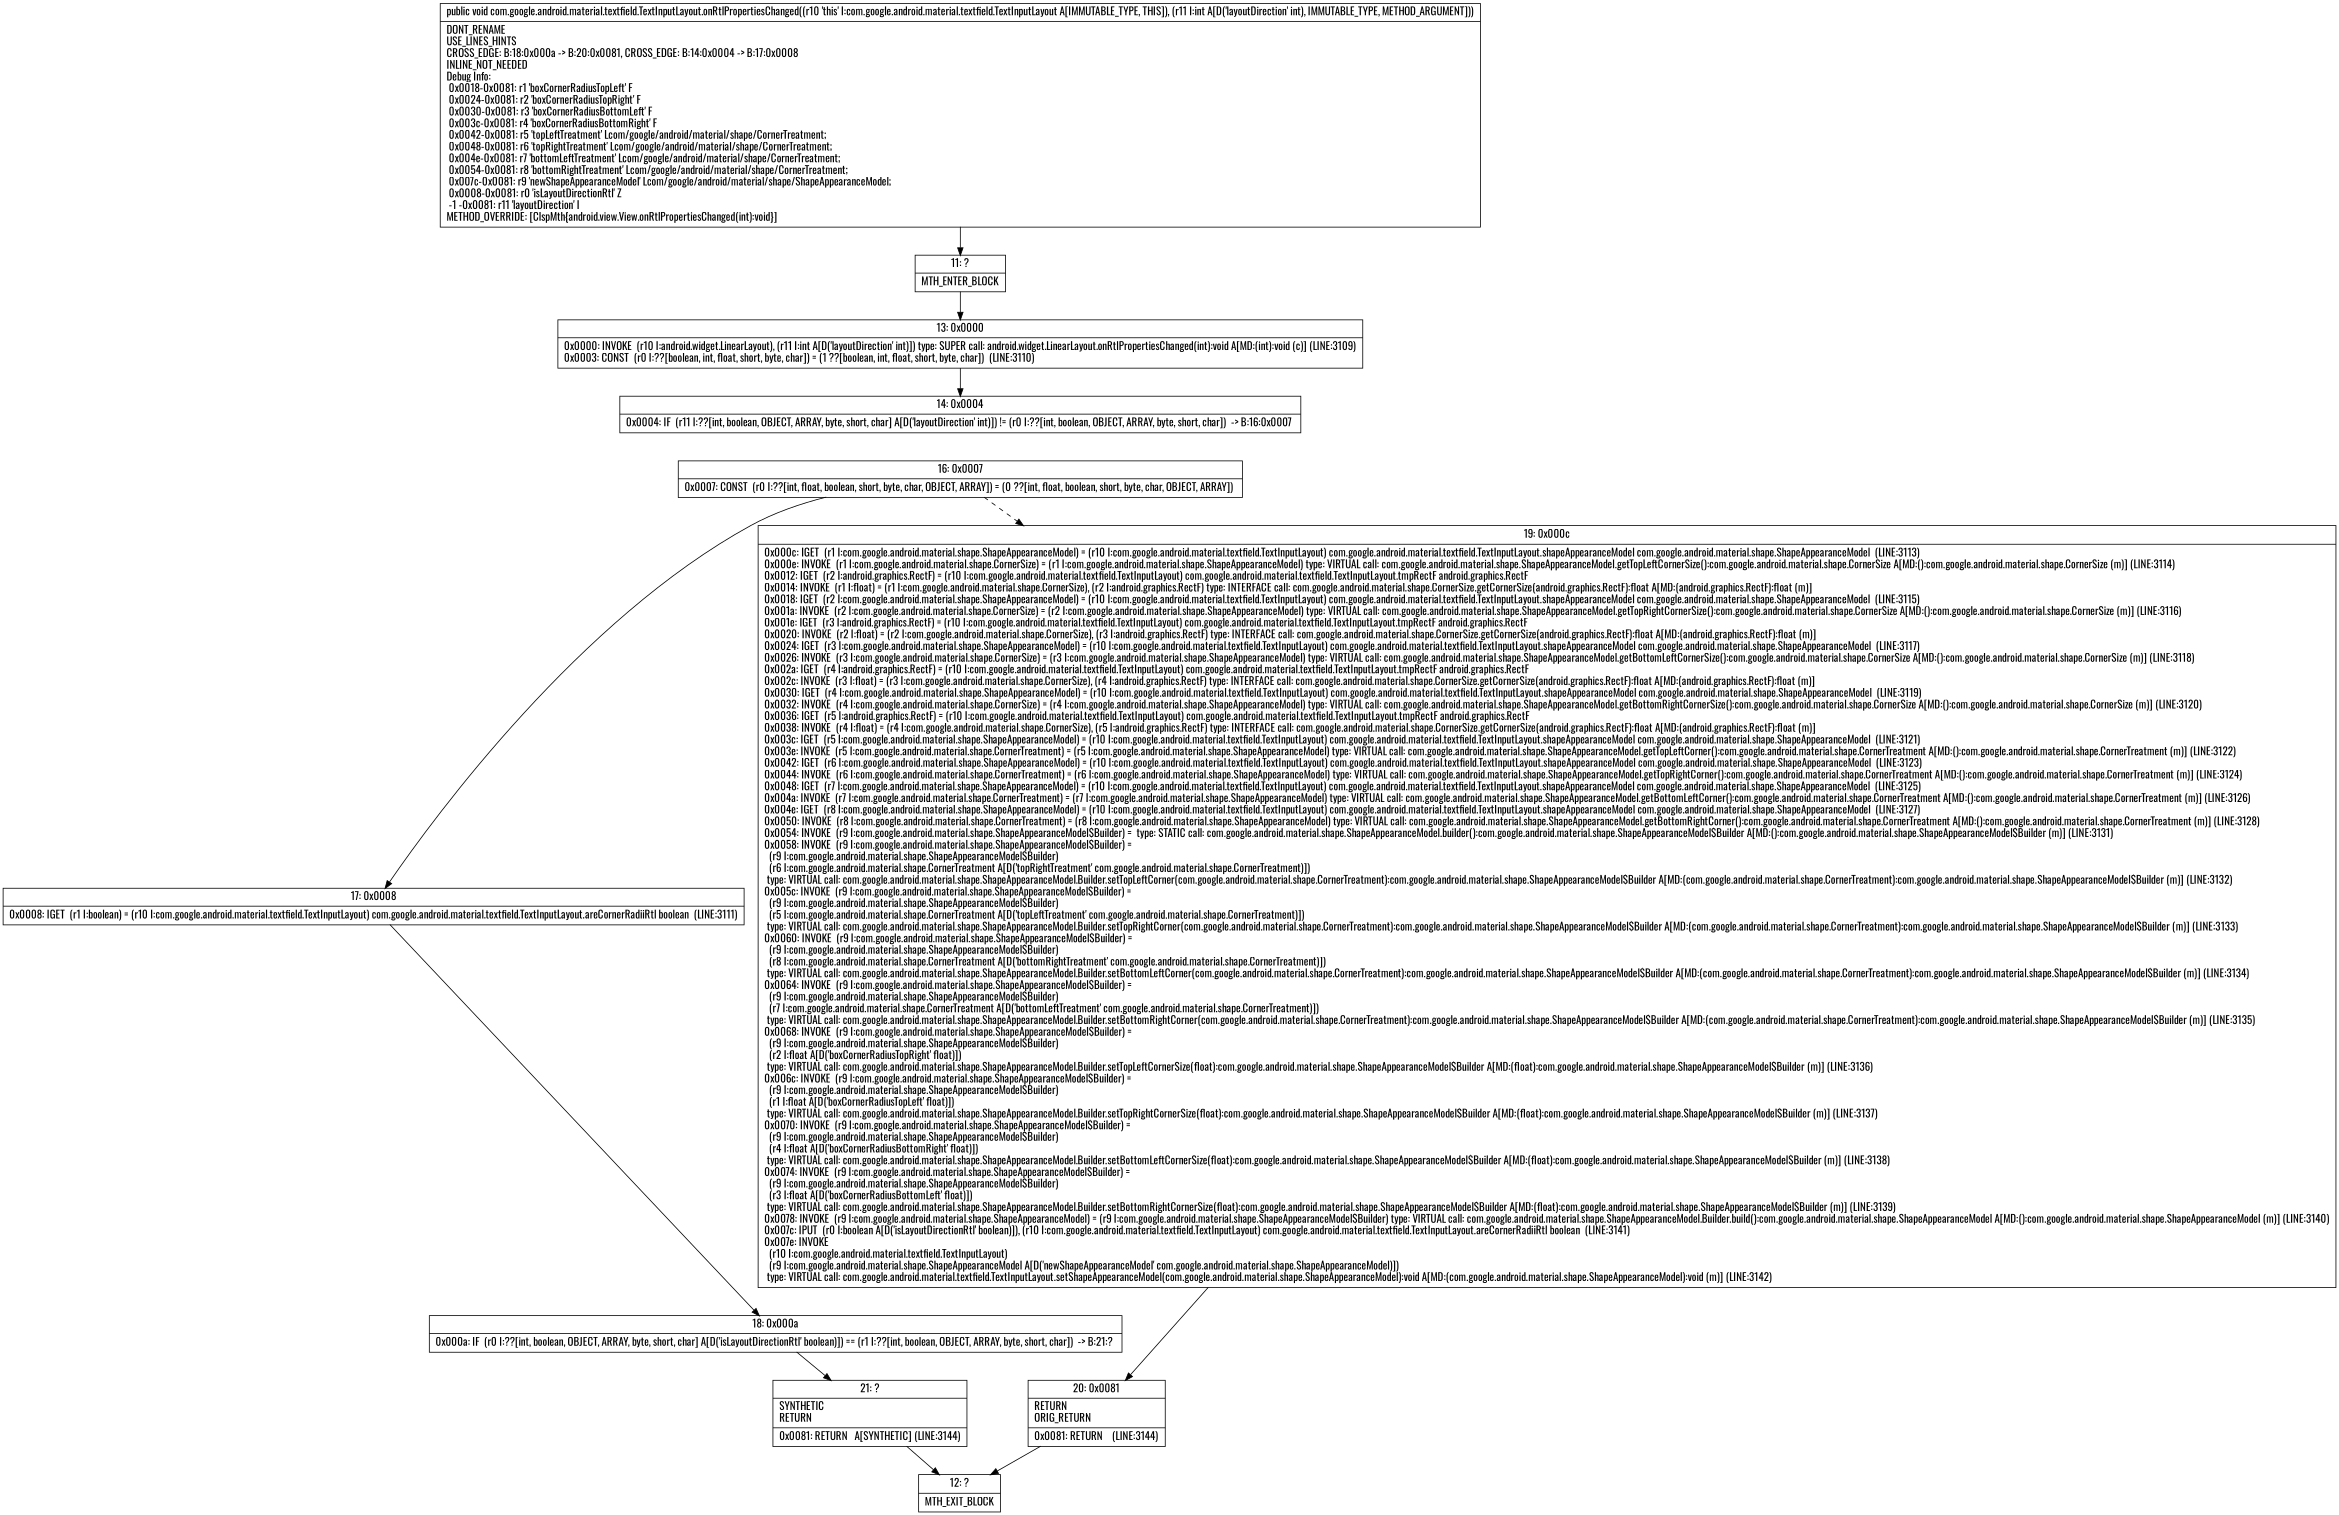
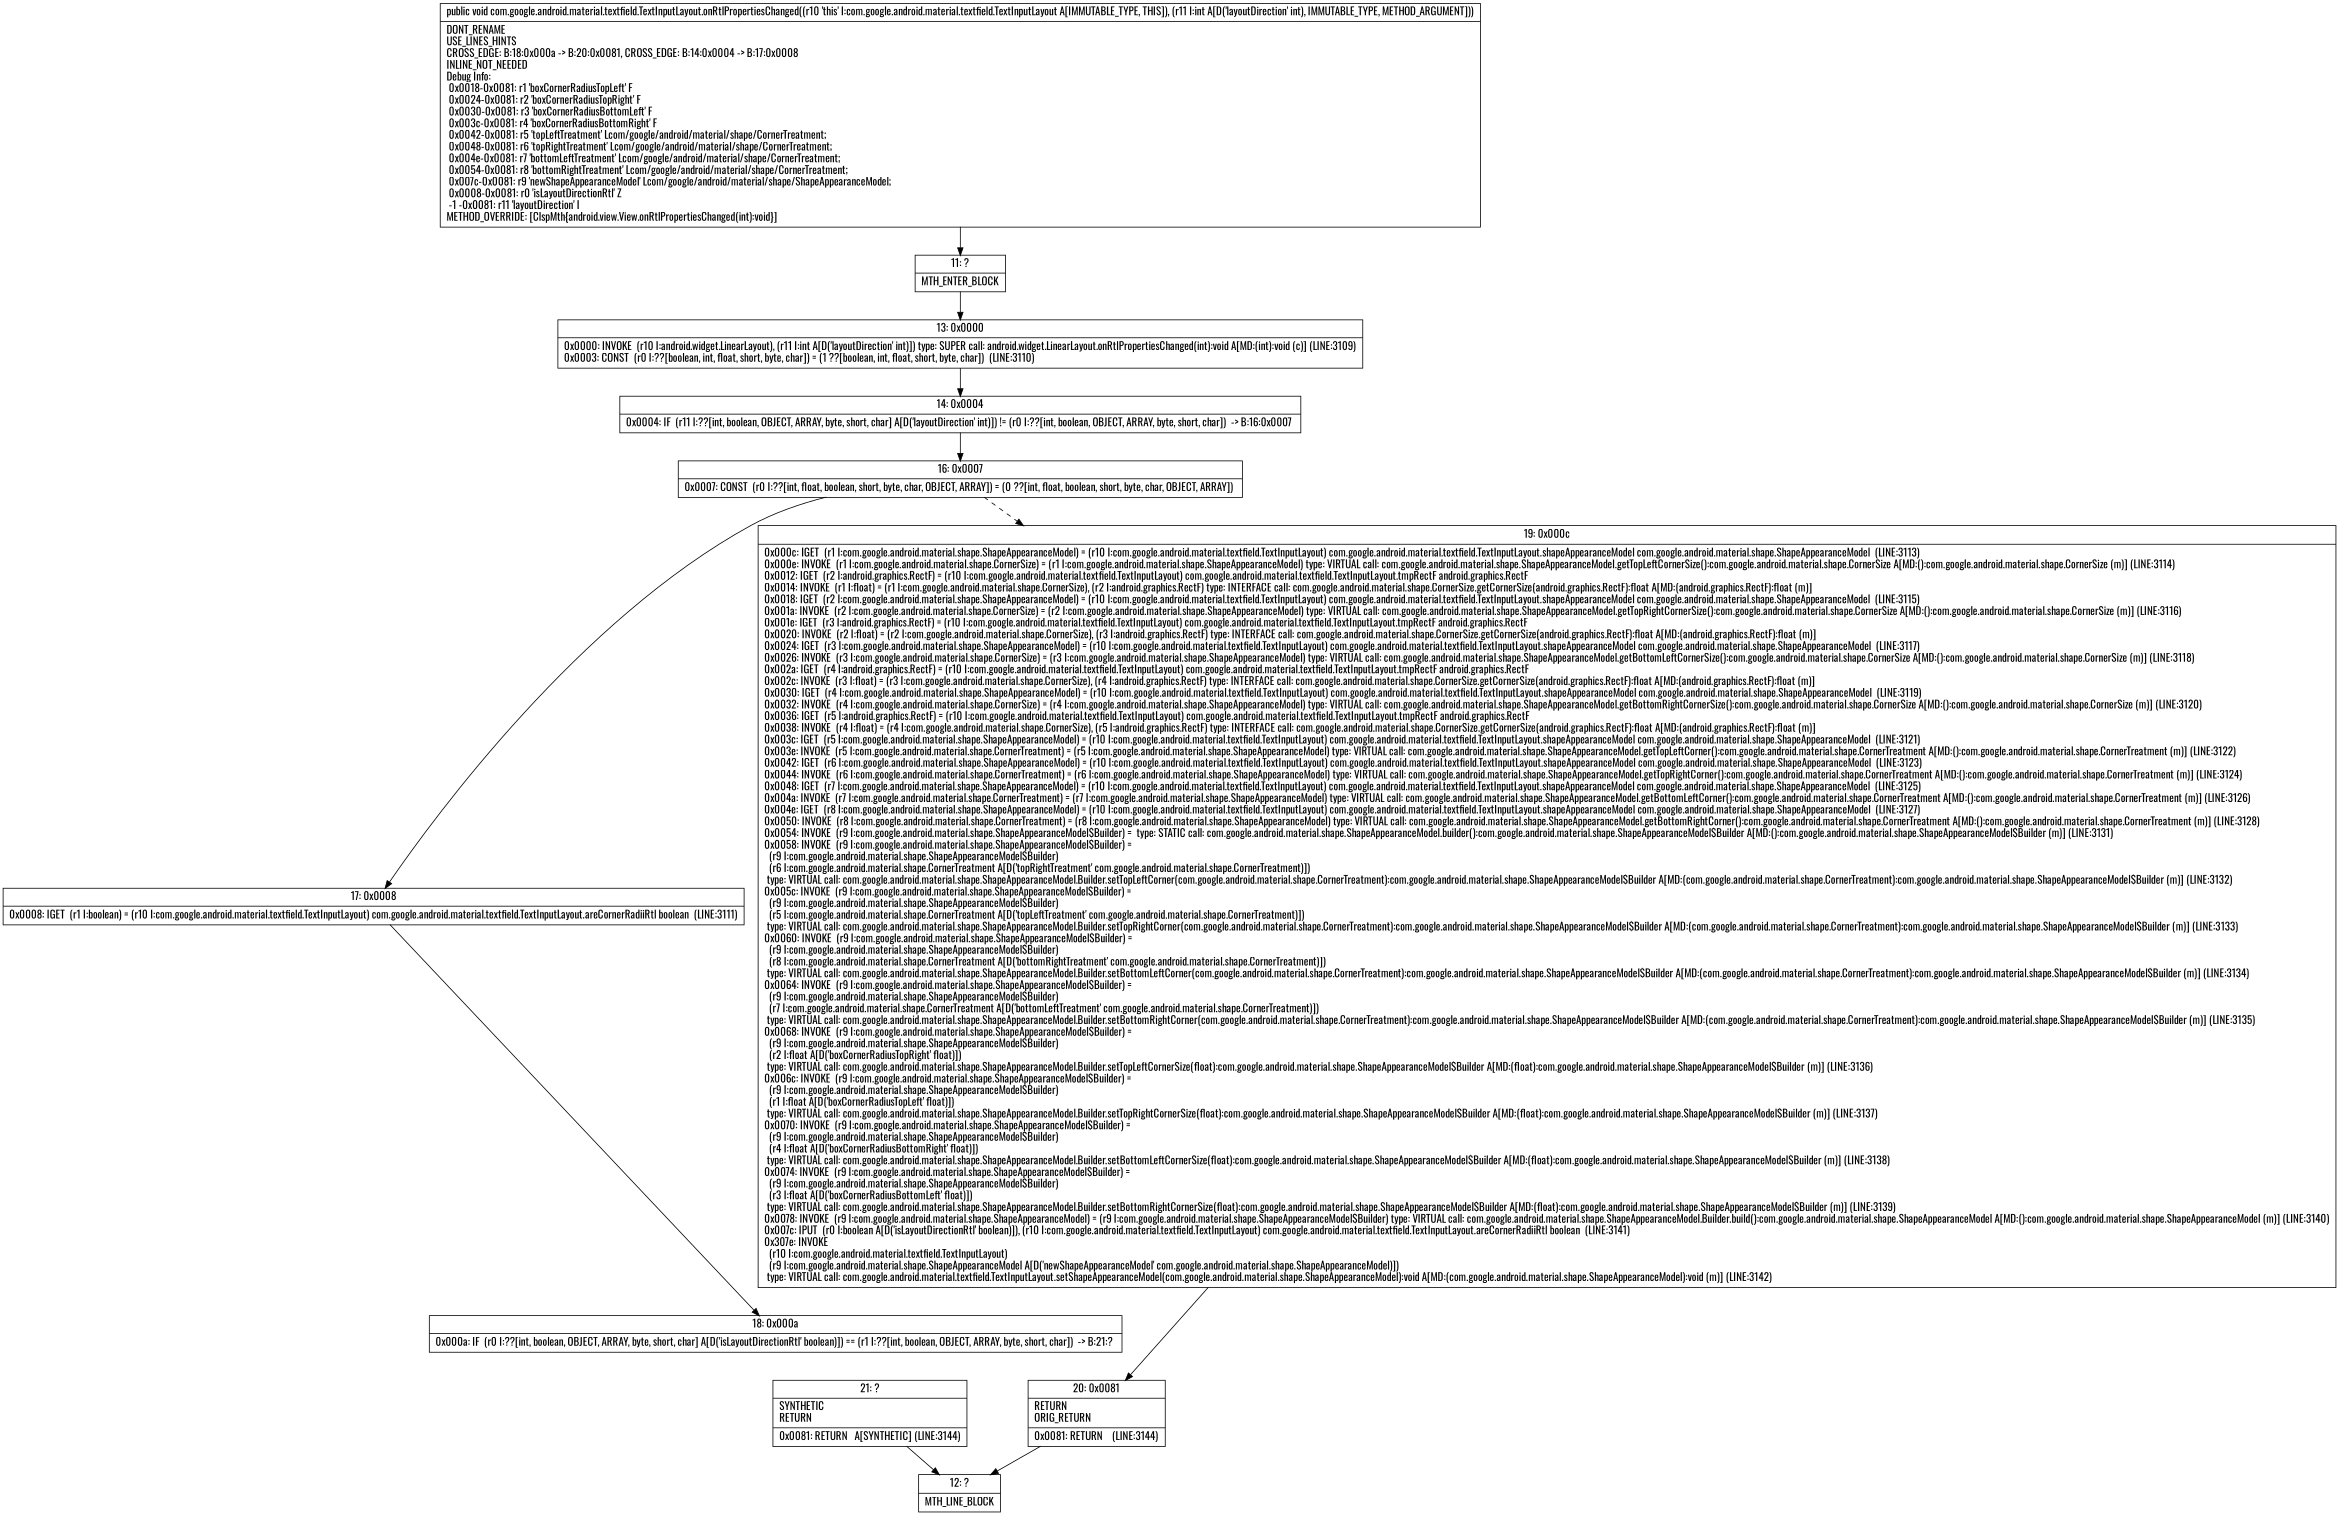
none -> (960, 443)
(799, 1243) -> (799, 1243)
(811, 1364) -> none
(960, 1502) -> (960, 1502)
